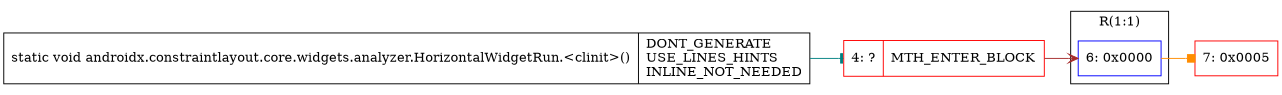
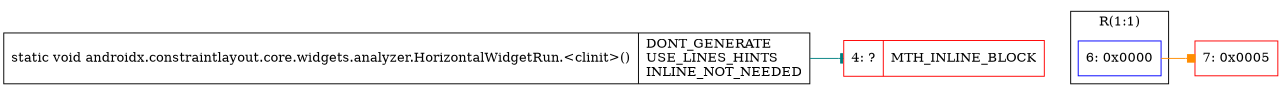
(963, 58) -> (964, 58)
(1057, 58) -> none
